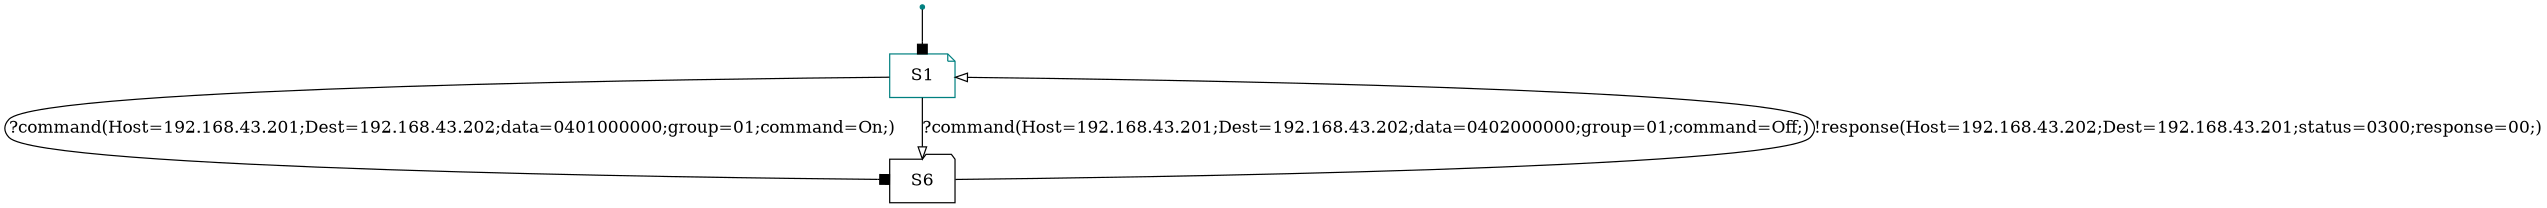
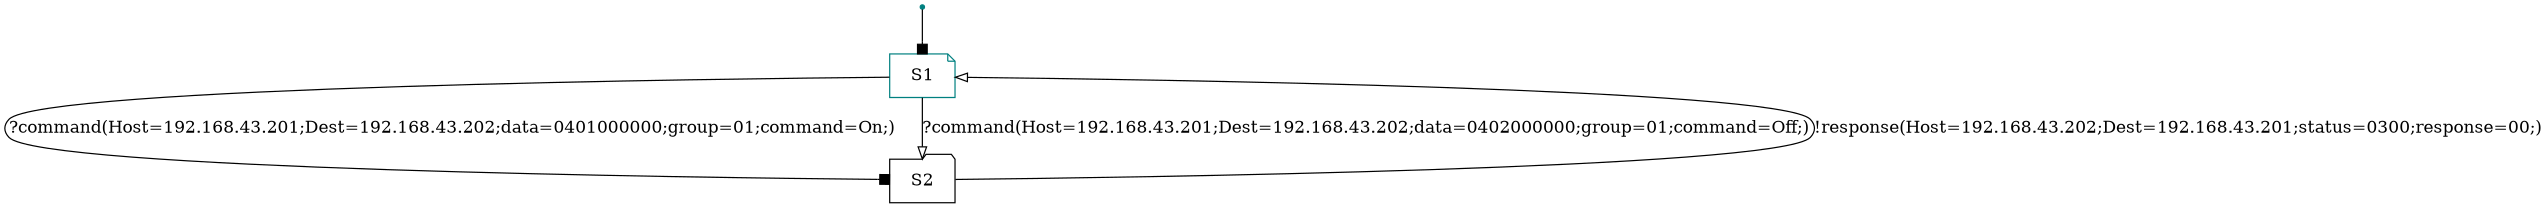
(922, 181) -> (922, 181)
